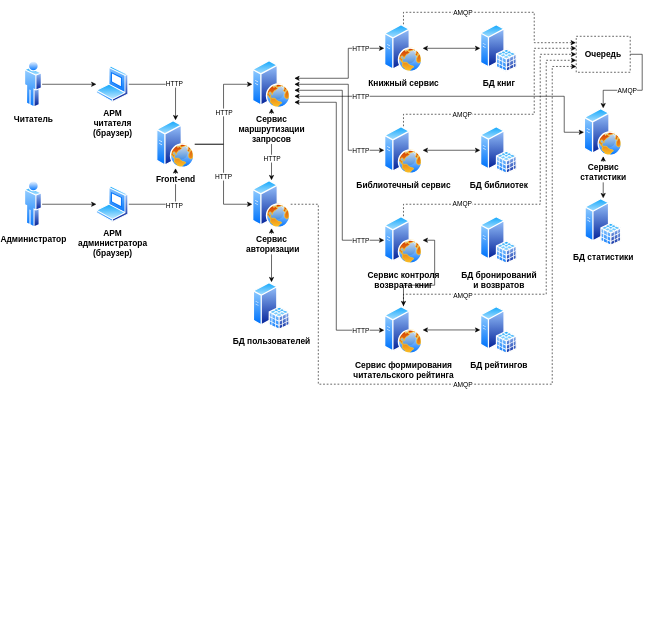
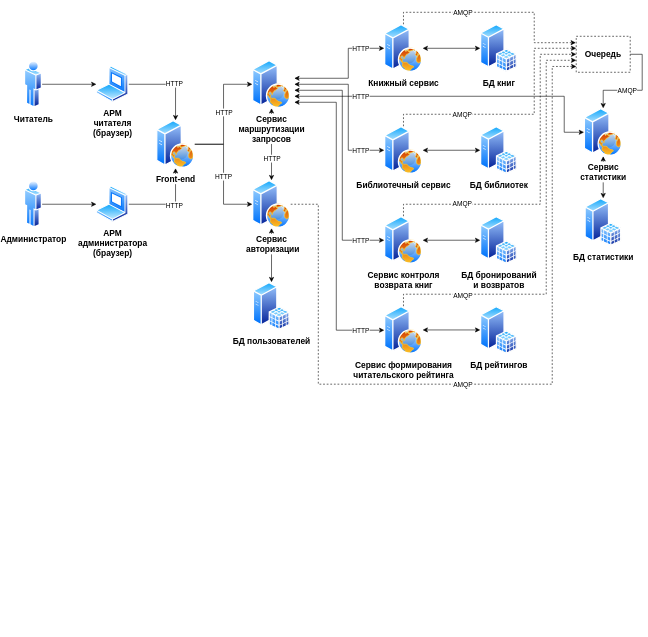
(435, 280) -> (434, 240)
